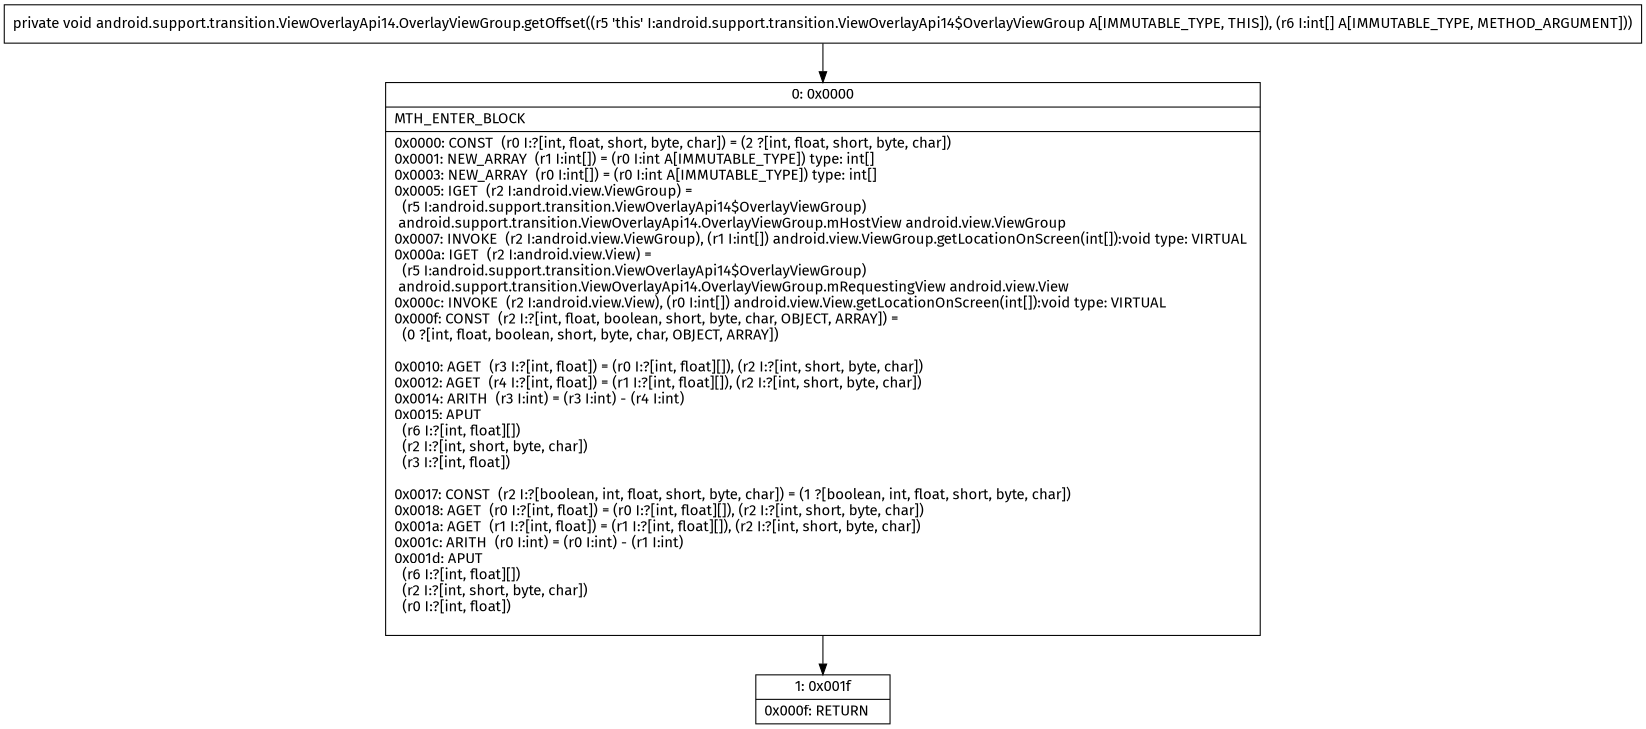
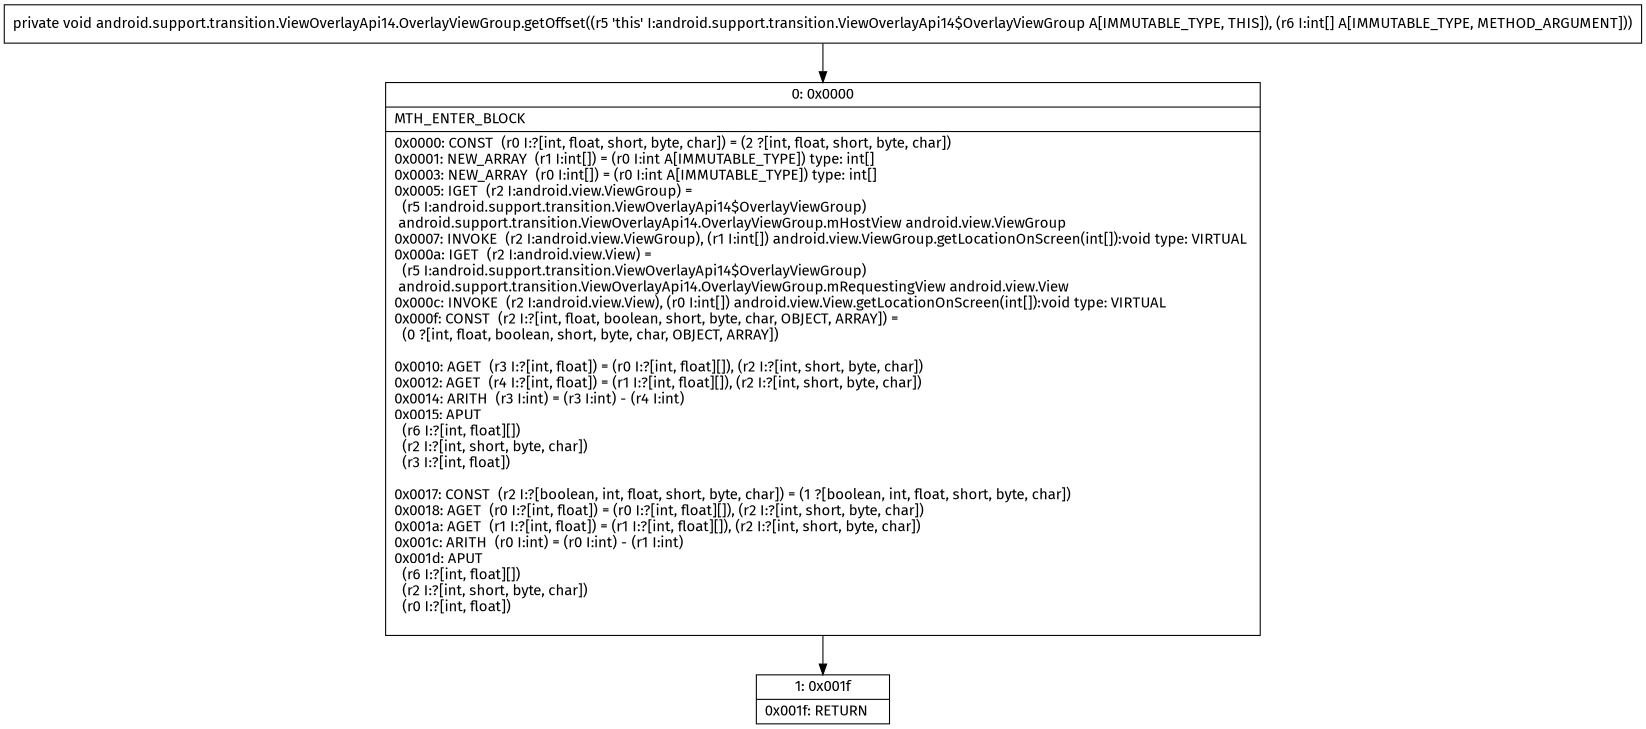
(823, 711) -> (823, 711)
